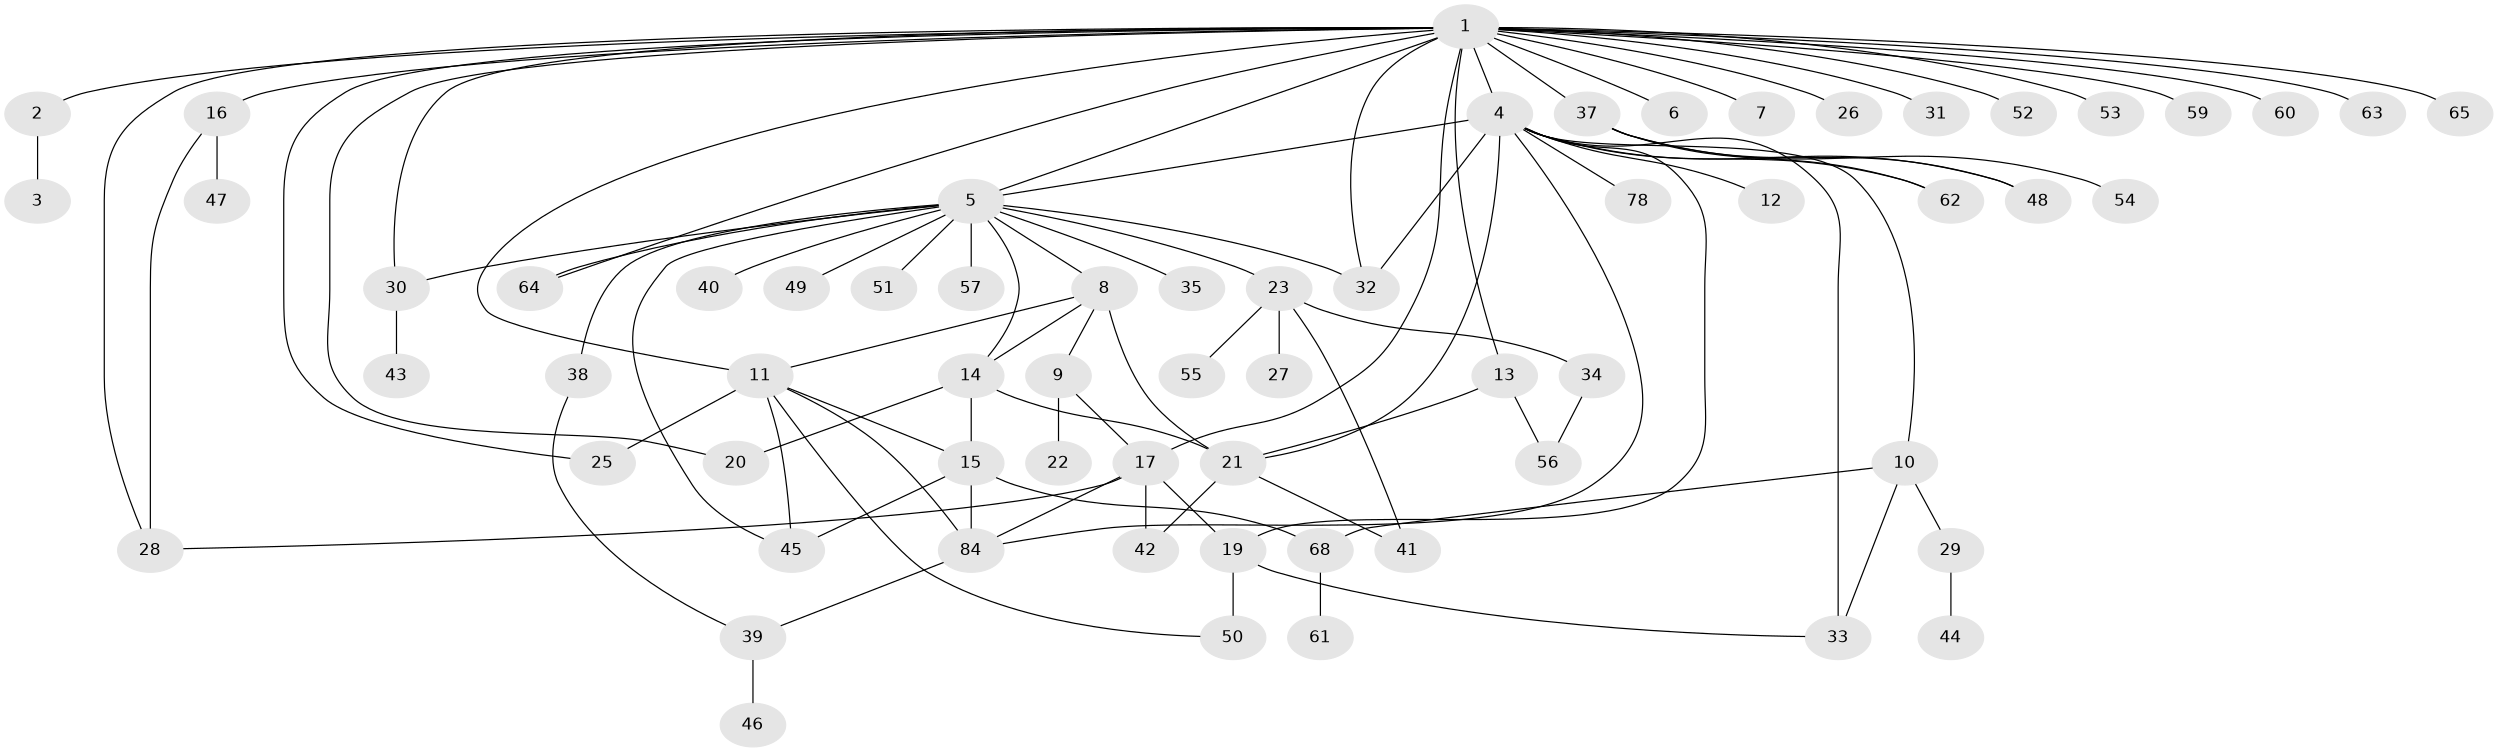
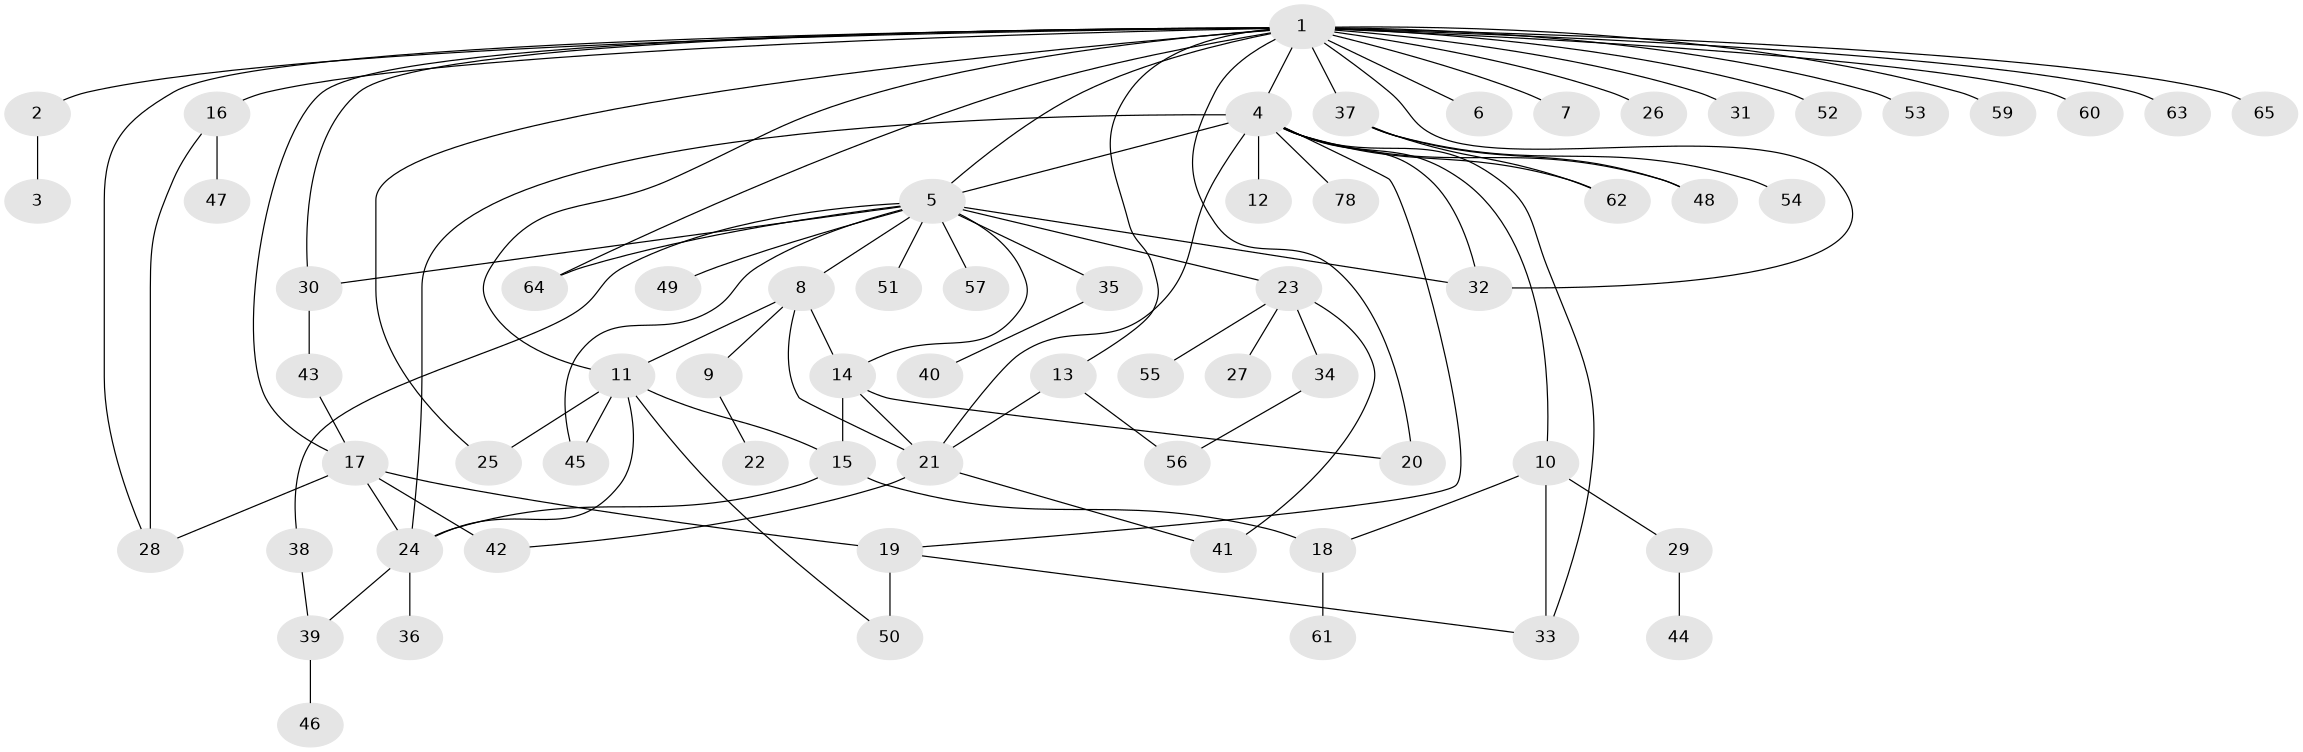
(837, 239) -> (1020, 332)
(1092, 409) -> (329, 414)
(882, 507) -> none
(971, 550) -> (410, 550)
(1320, 550) -> (1323, 550)
none -> (410, 638)
